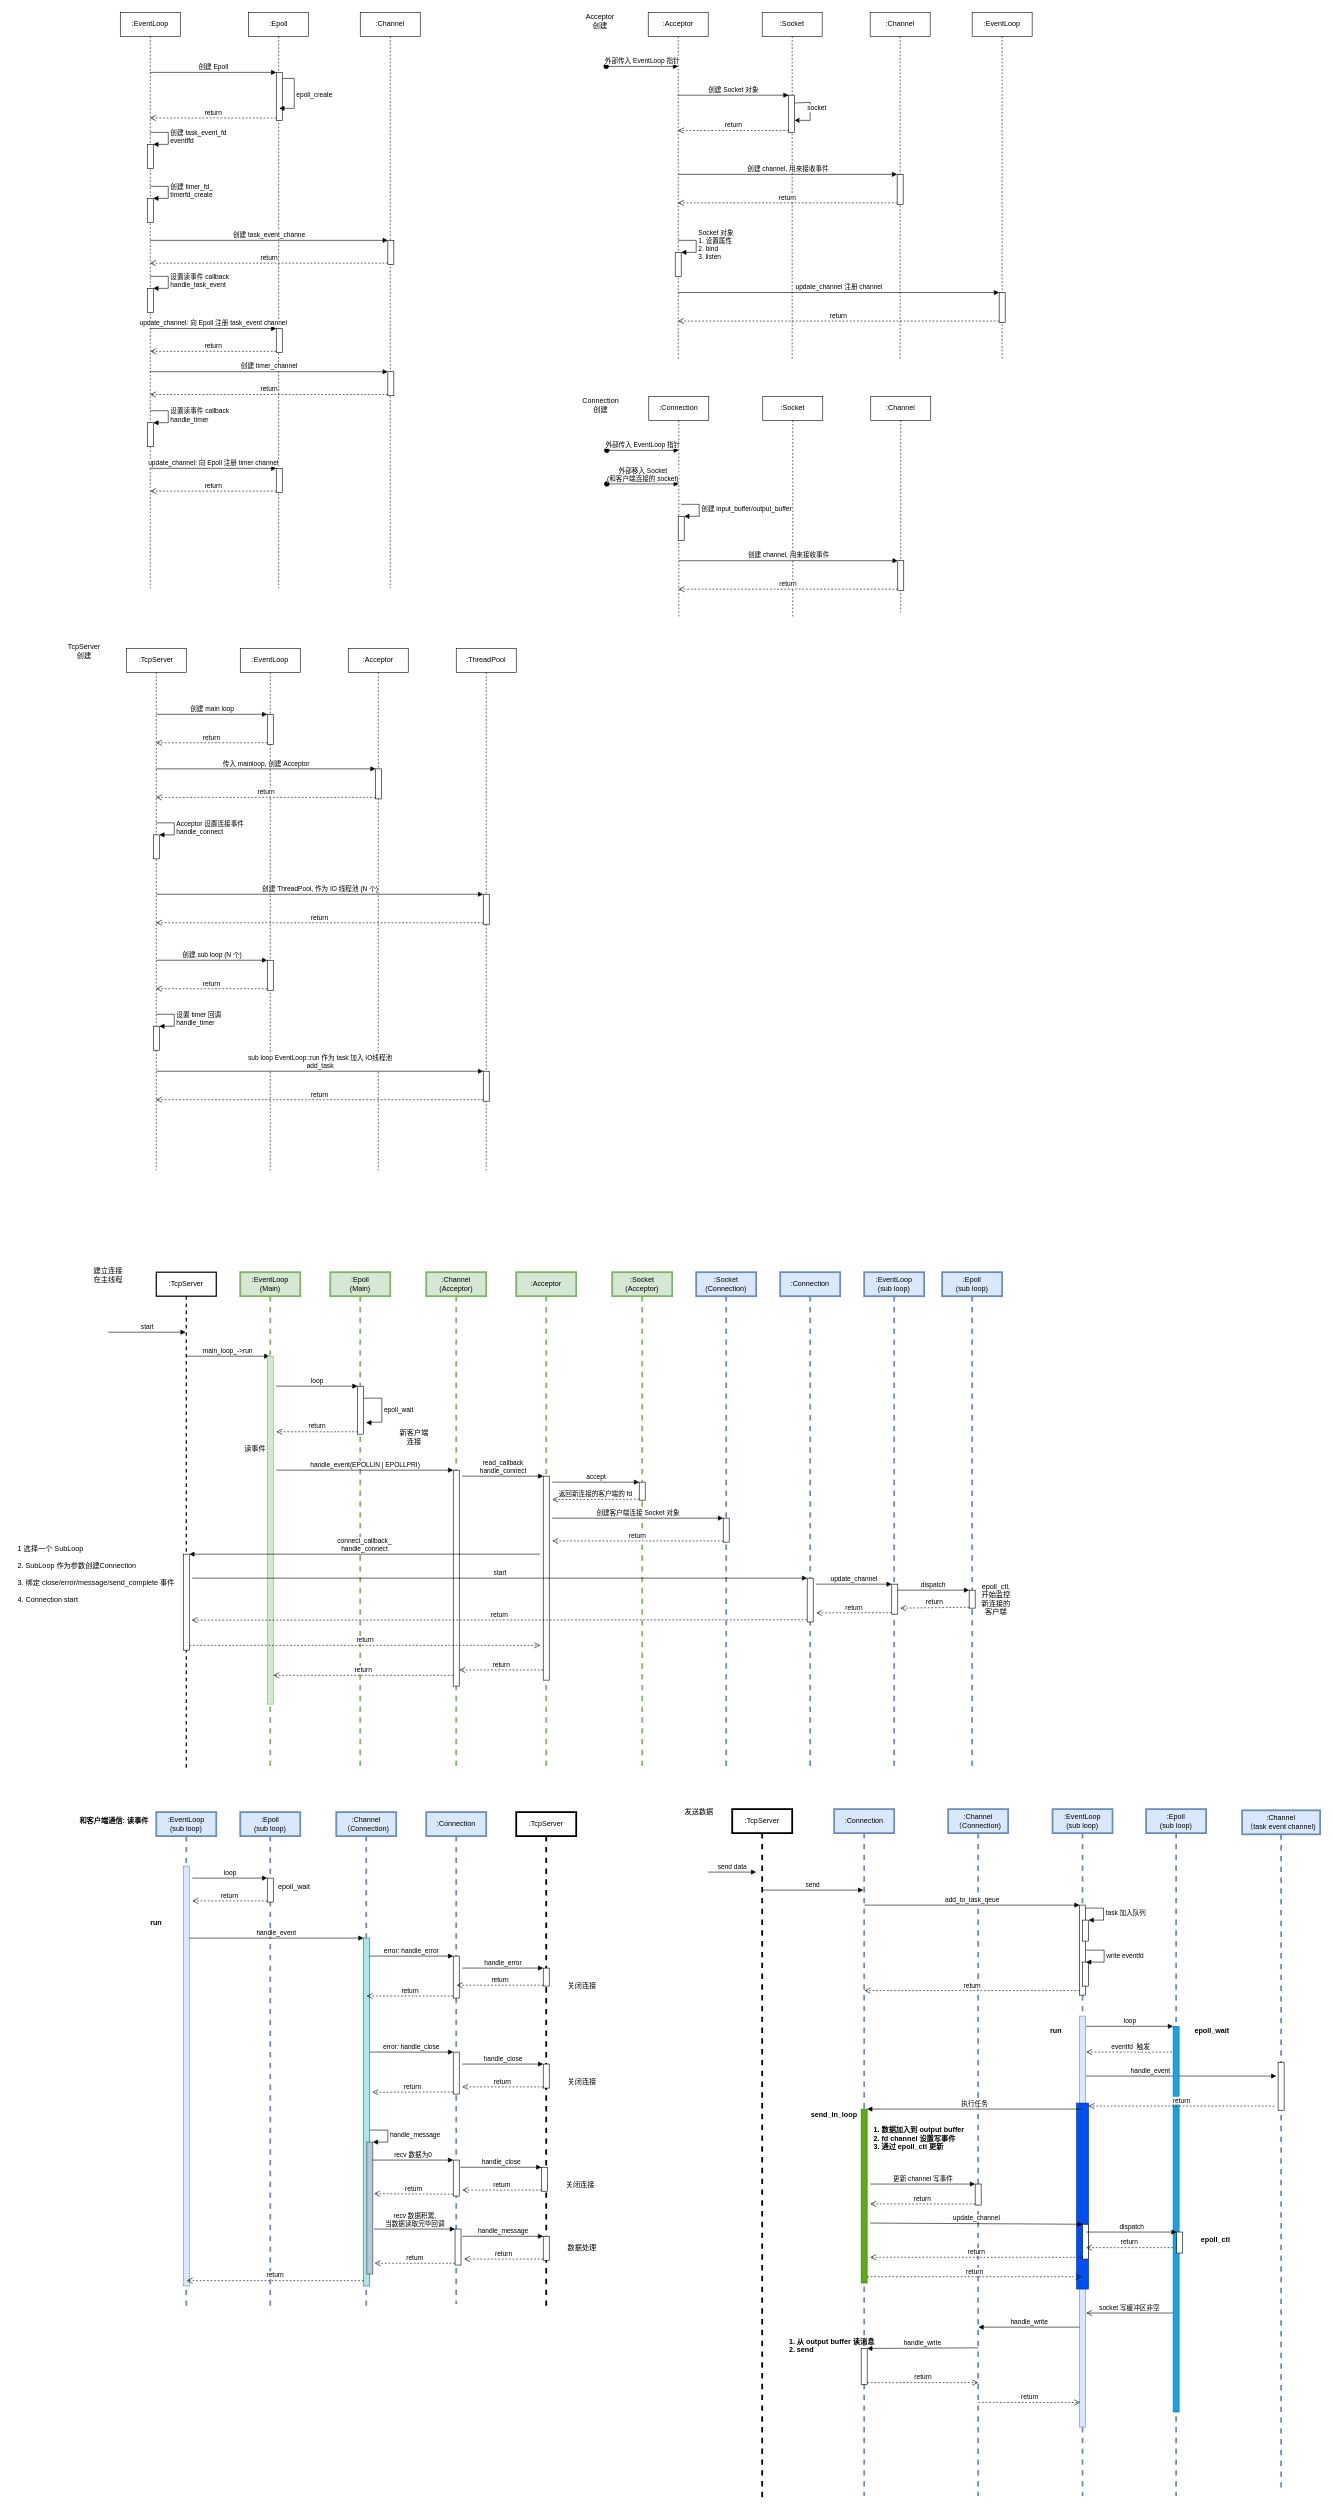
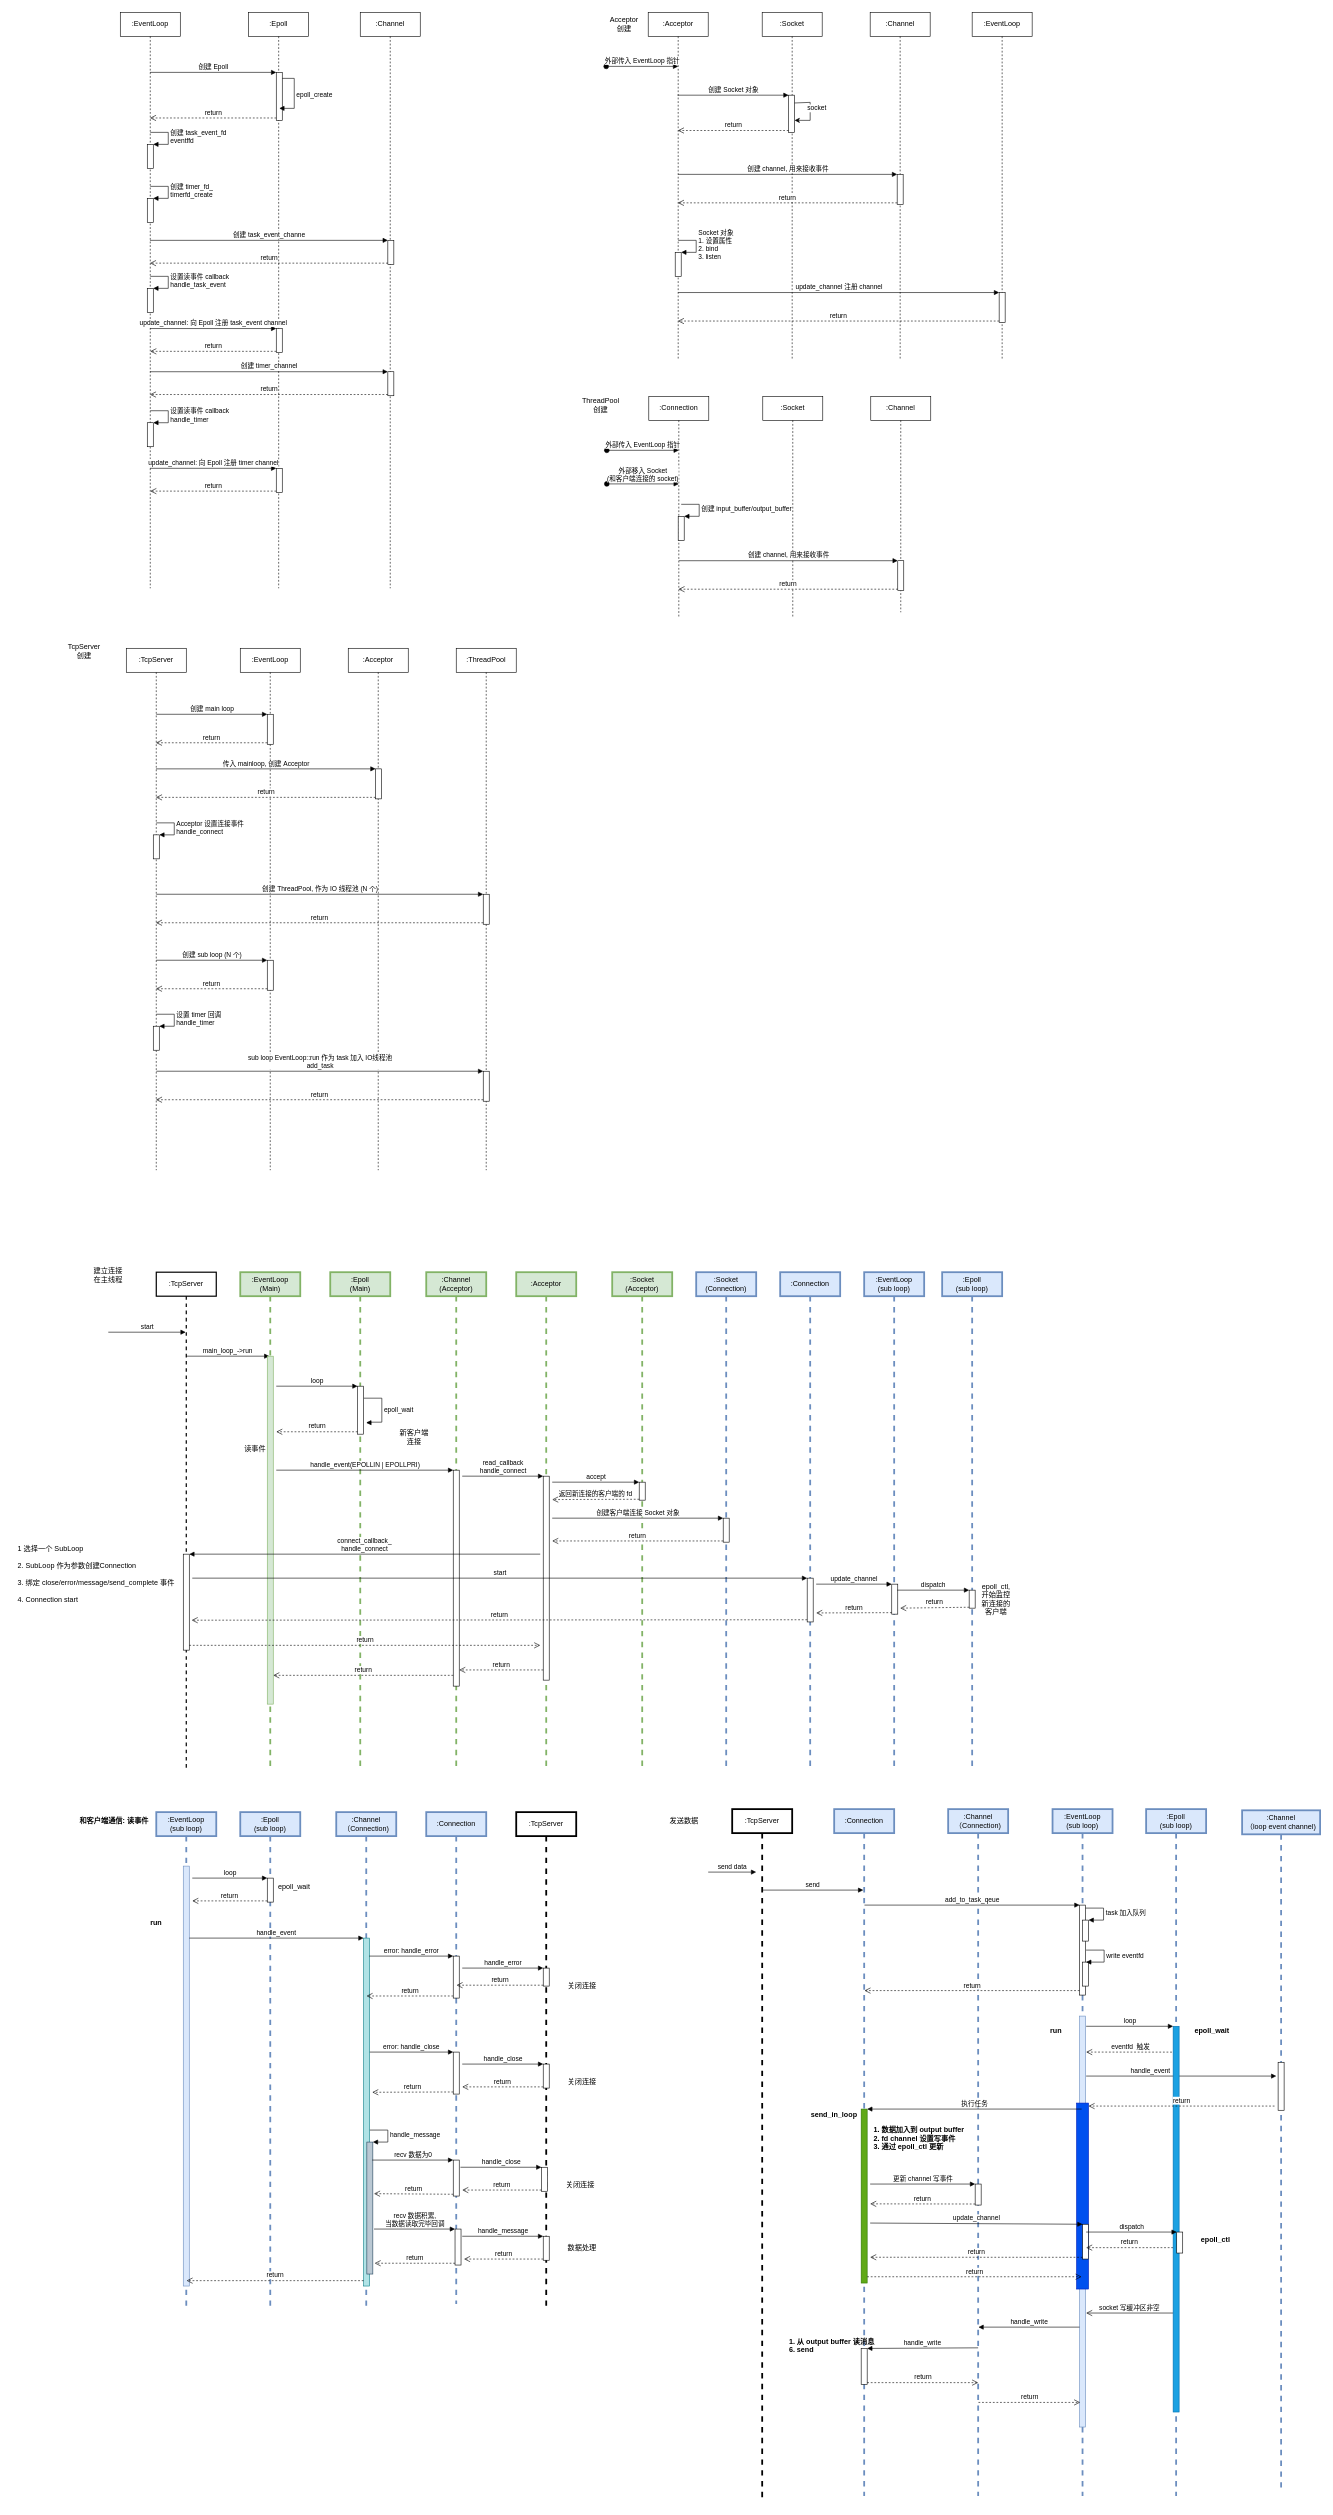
(600, 21) -> (624, 24)
(601, 405) -> (601, 405)
(699, 1812) -> (684, 1821)
(1281, 1823) -> (1281, 1823)
(835, 2342) -> (835, 2342)
